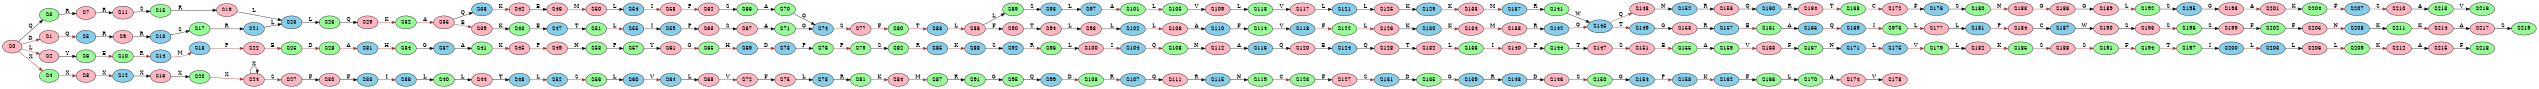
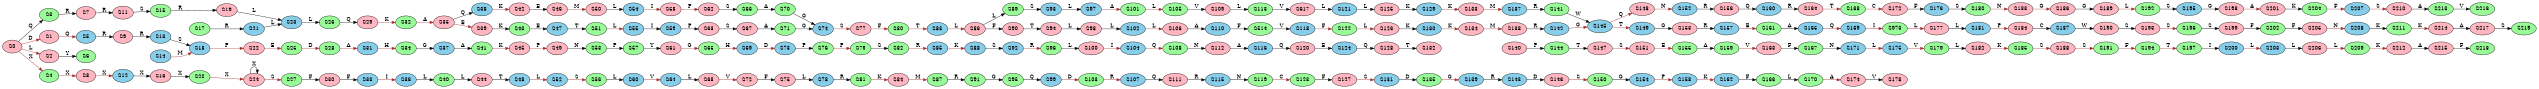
(1303, 9) -> (1303, 9)
(1661, 9) -> (1661, 9)
(1260, 29) -> (1260, 29)
(178, 33) -> (178, 42)
(1471, 48) -> none
(123, 56) -> none
(292, 80) -> (292, 80)
